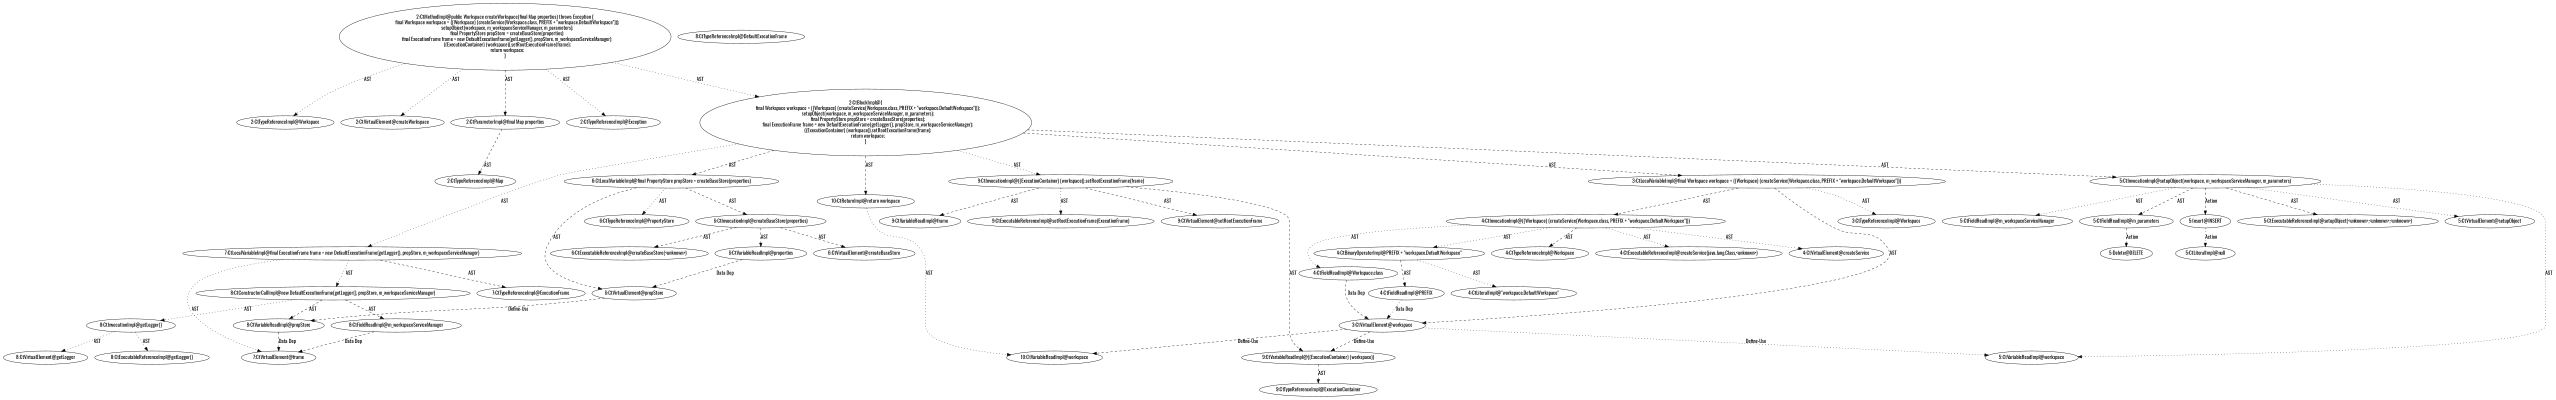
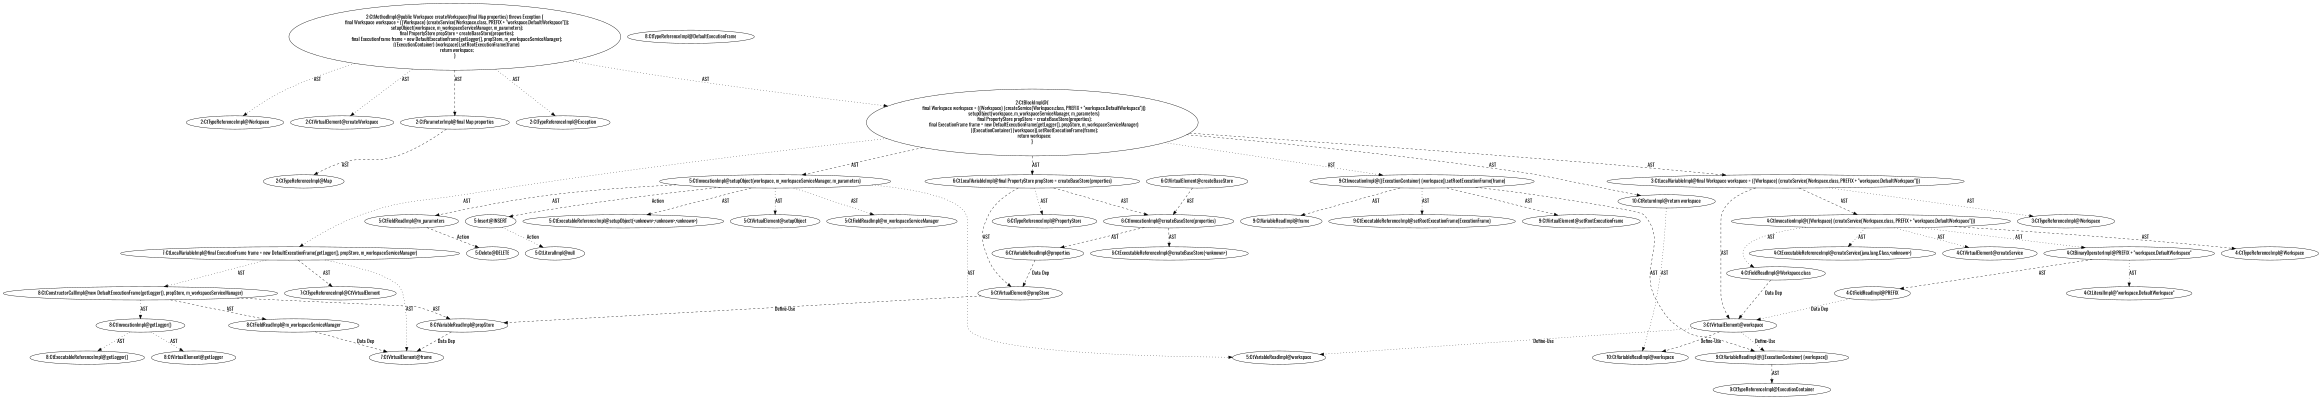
(811, 237) -> (1184, 200)
(531, 293) -> (340, 293)
(1352, 341) -> (1751, 340)
